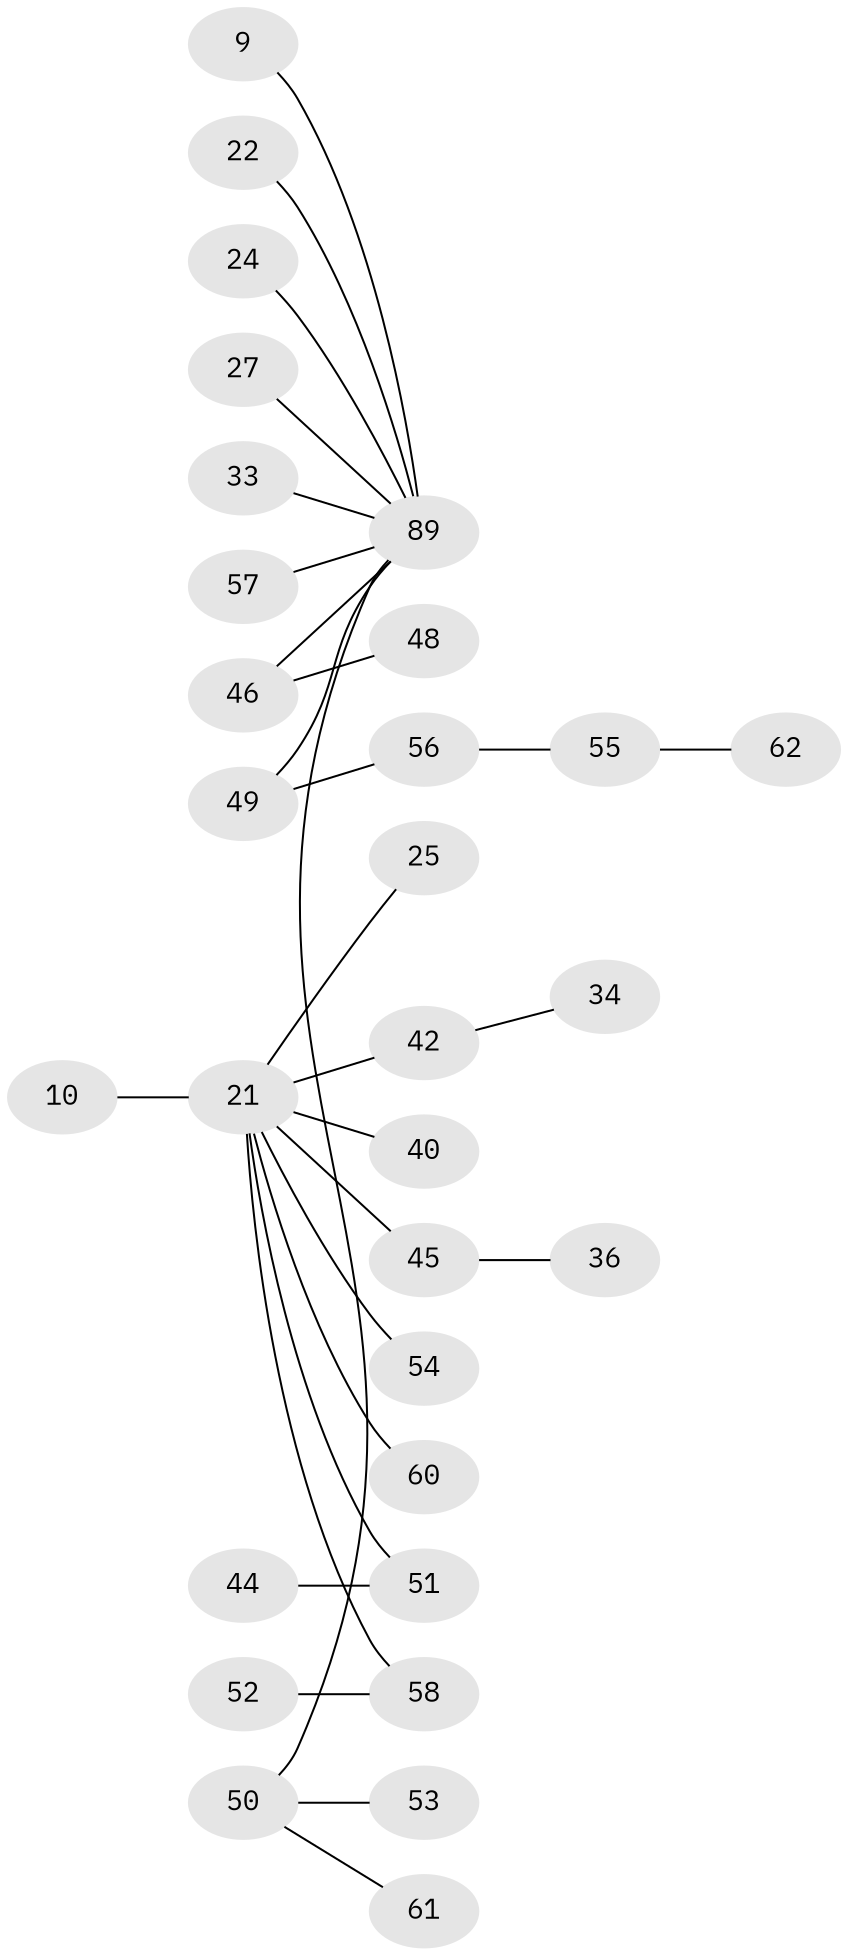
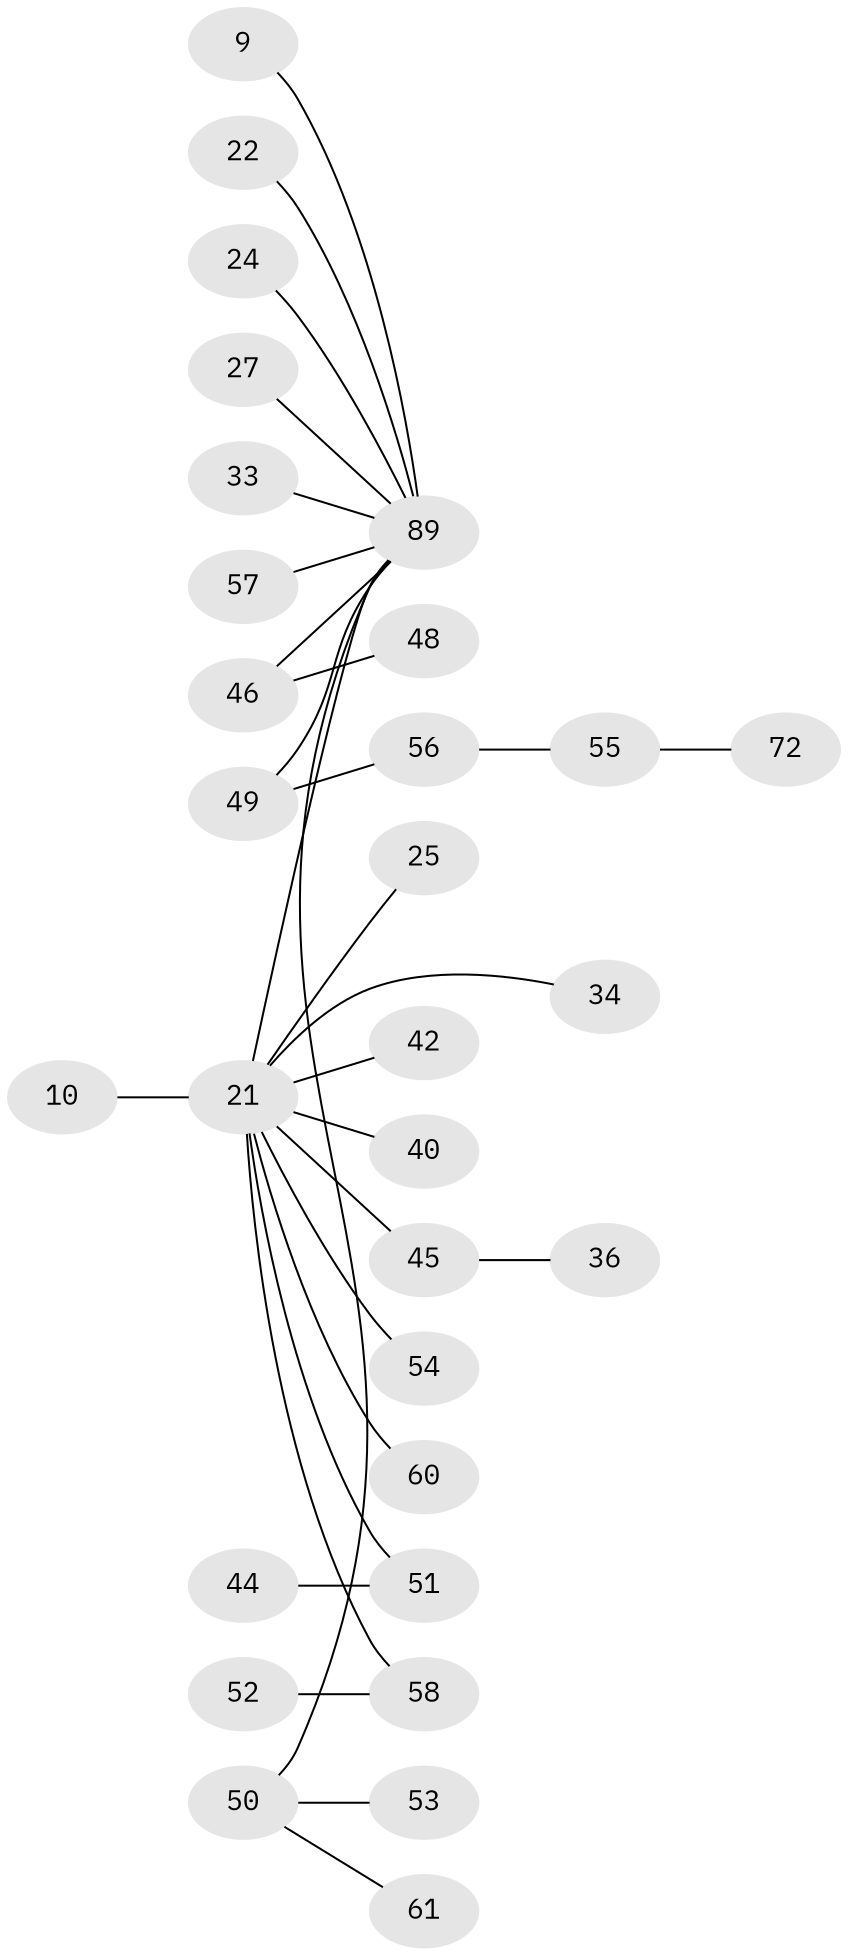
(786, 750) -> (786, 750)
none -> (286, 908)
(515, 1020) -> (398, 981)
